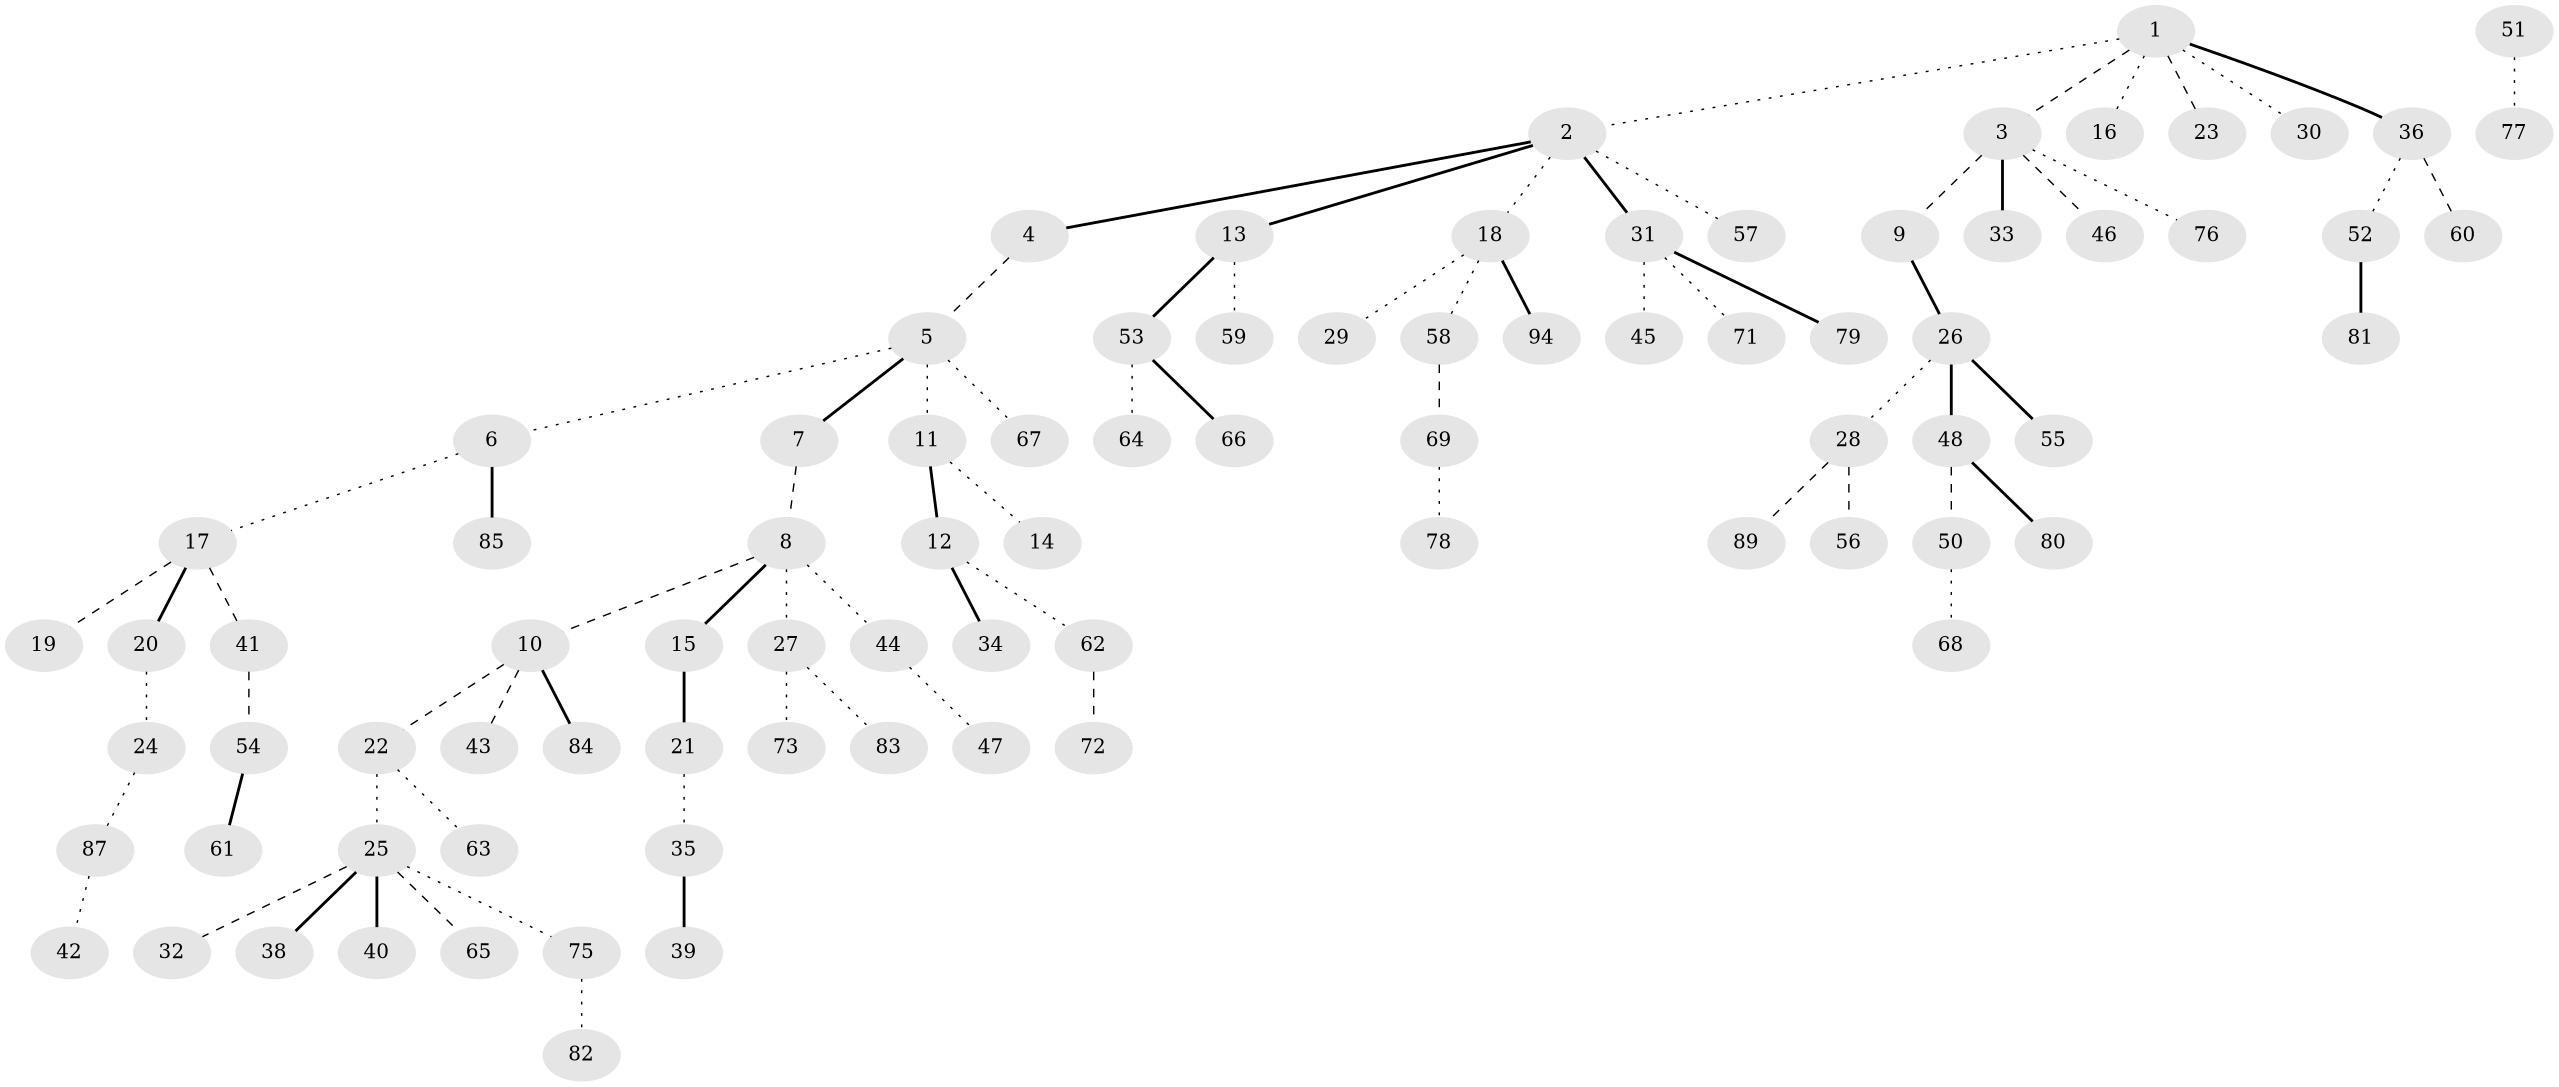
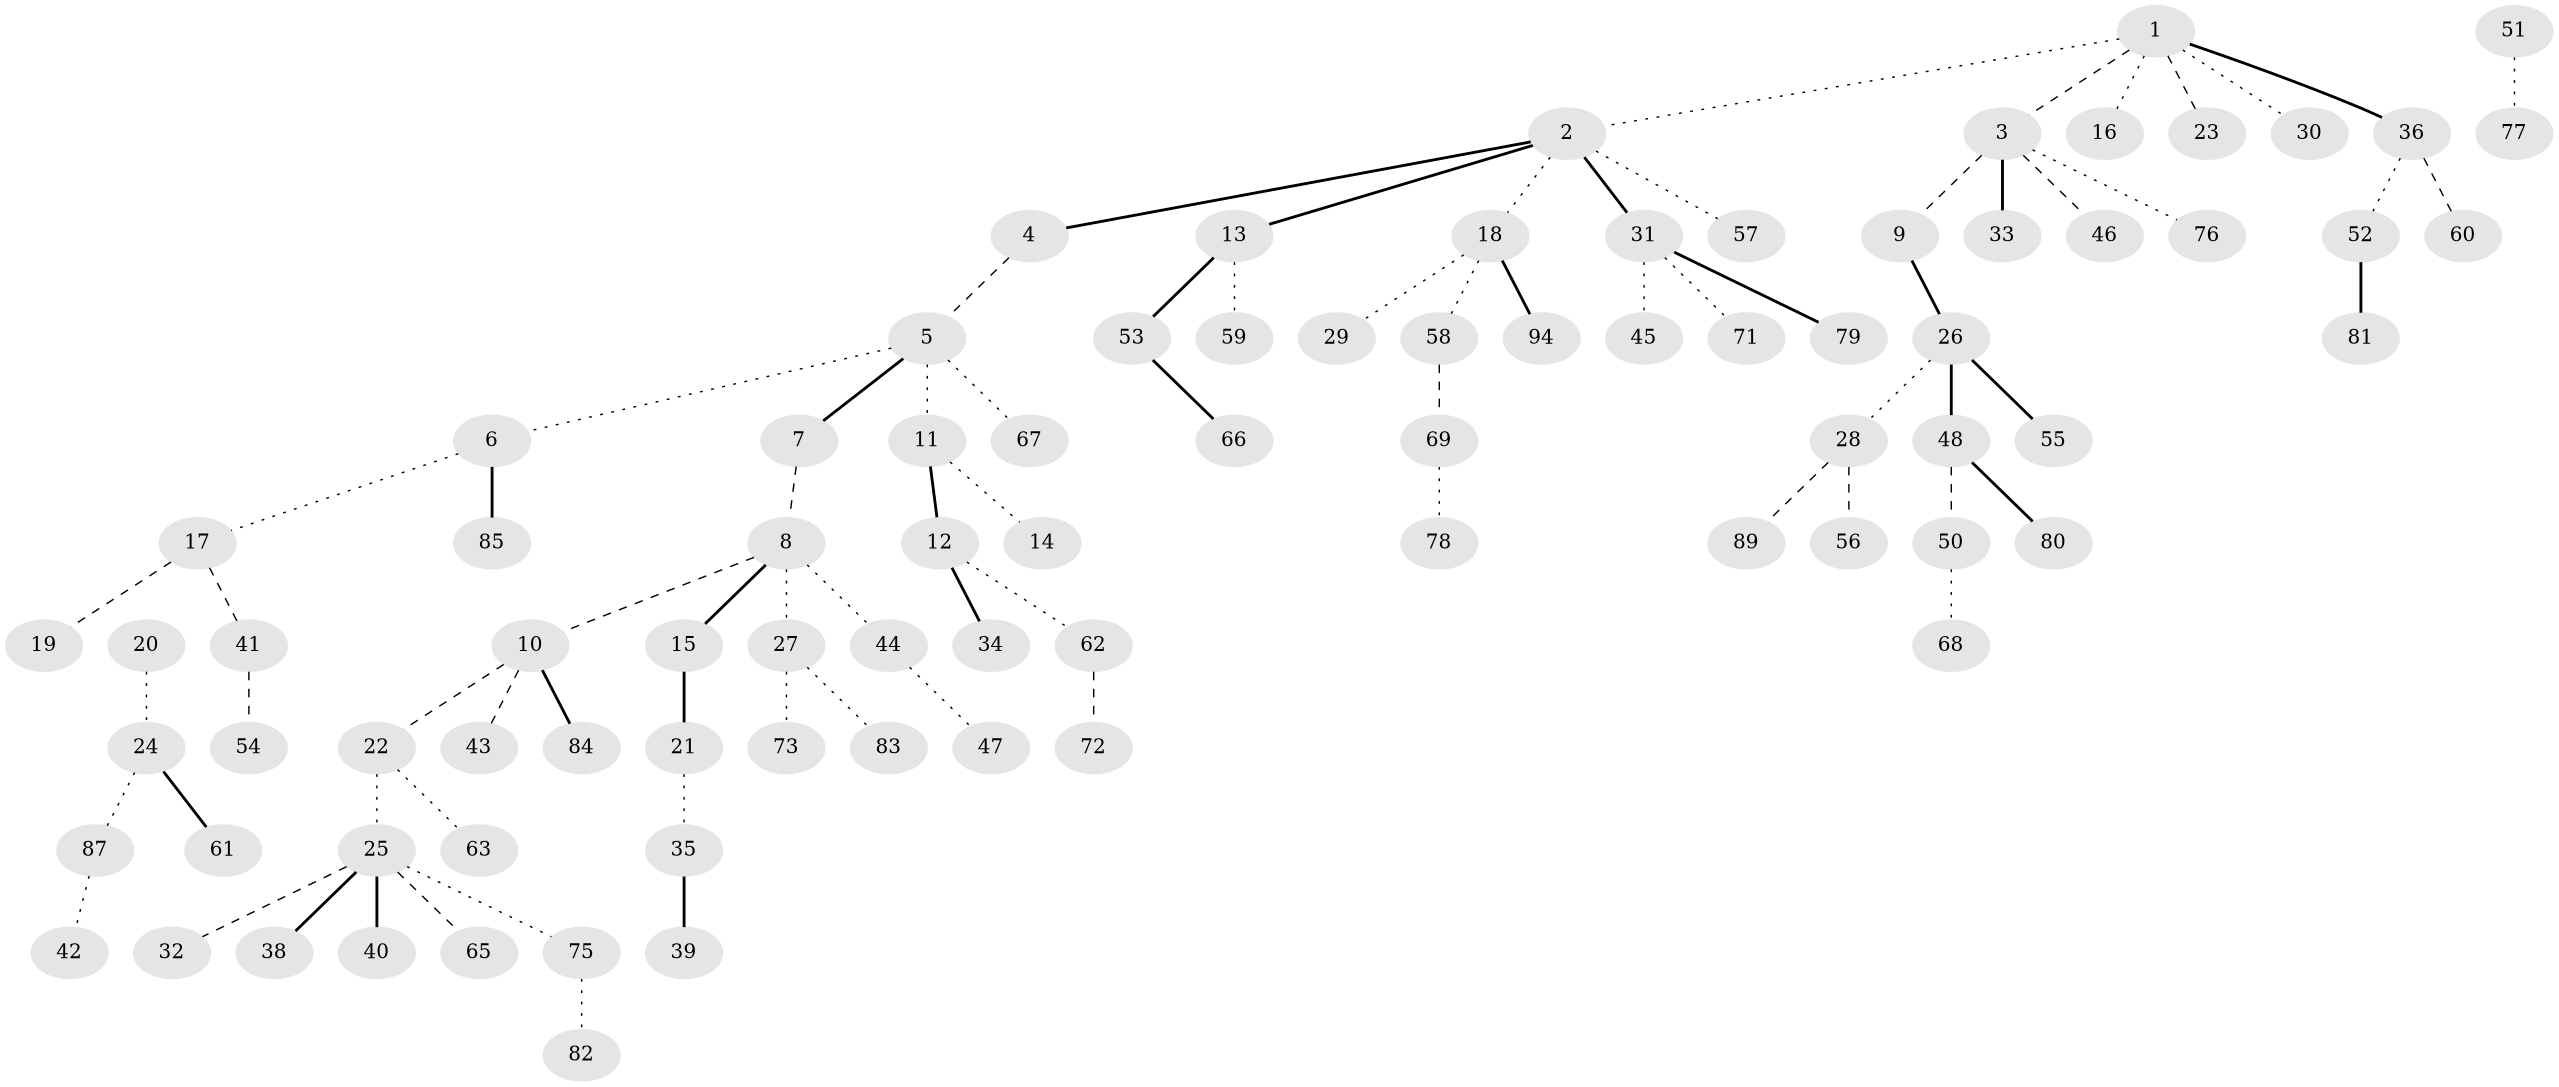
(1132, 441) -> none
(172, 595) -> none
(236, 799) -> (185, 799)
